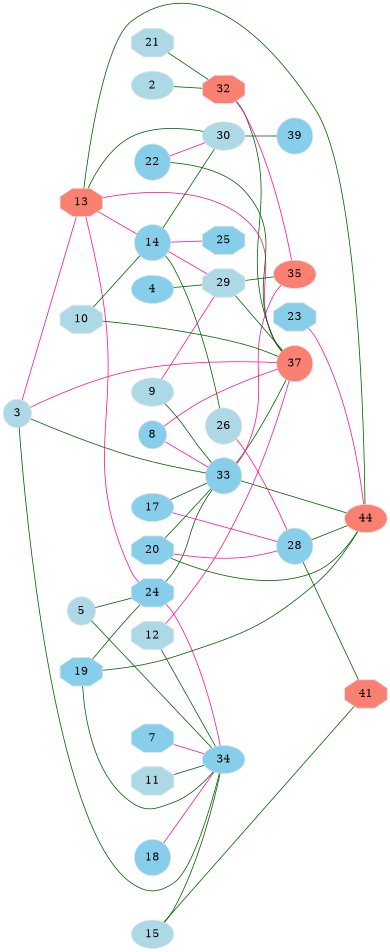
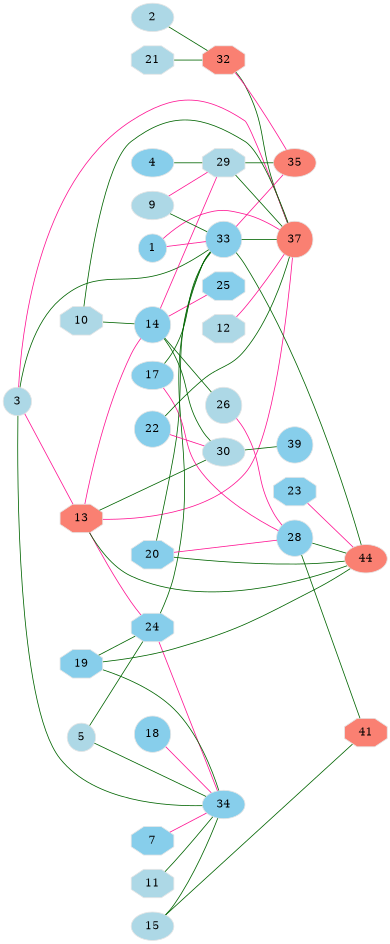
(153, 435) -> (153, 248)
(188, 698) -> none
